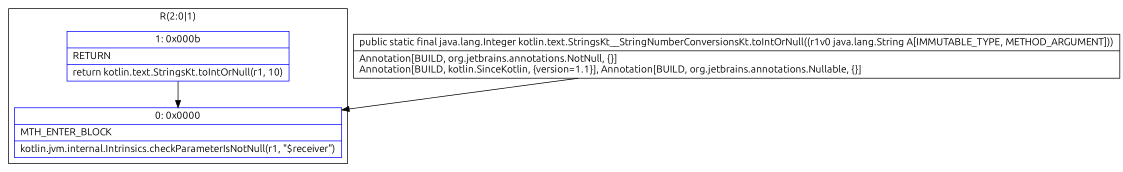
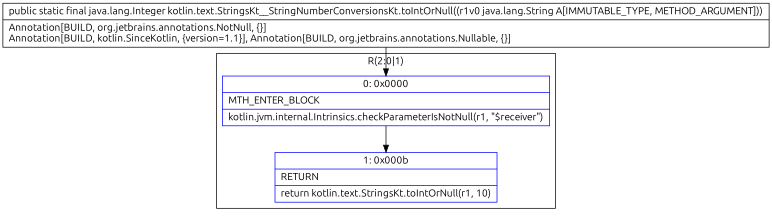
(178, 91) -> (386, 136)
